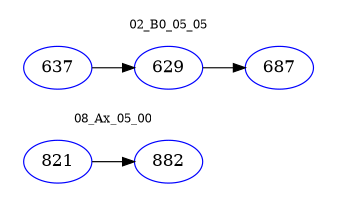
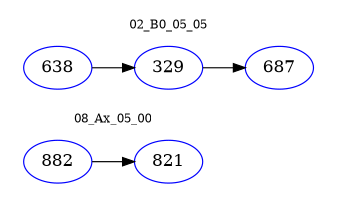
(58, 68) -> (58, 68)
(169, 68) -> (169, 68)
(107, 162) -> (107, 162)
